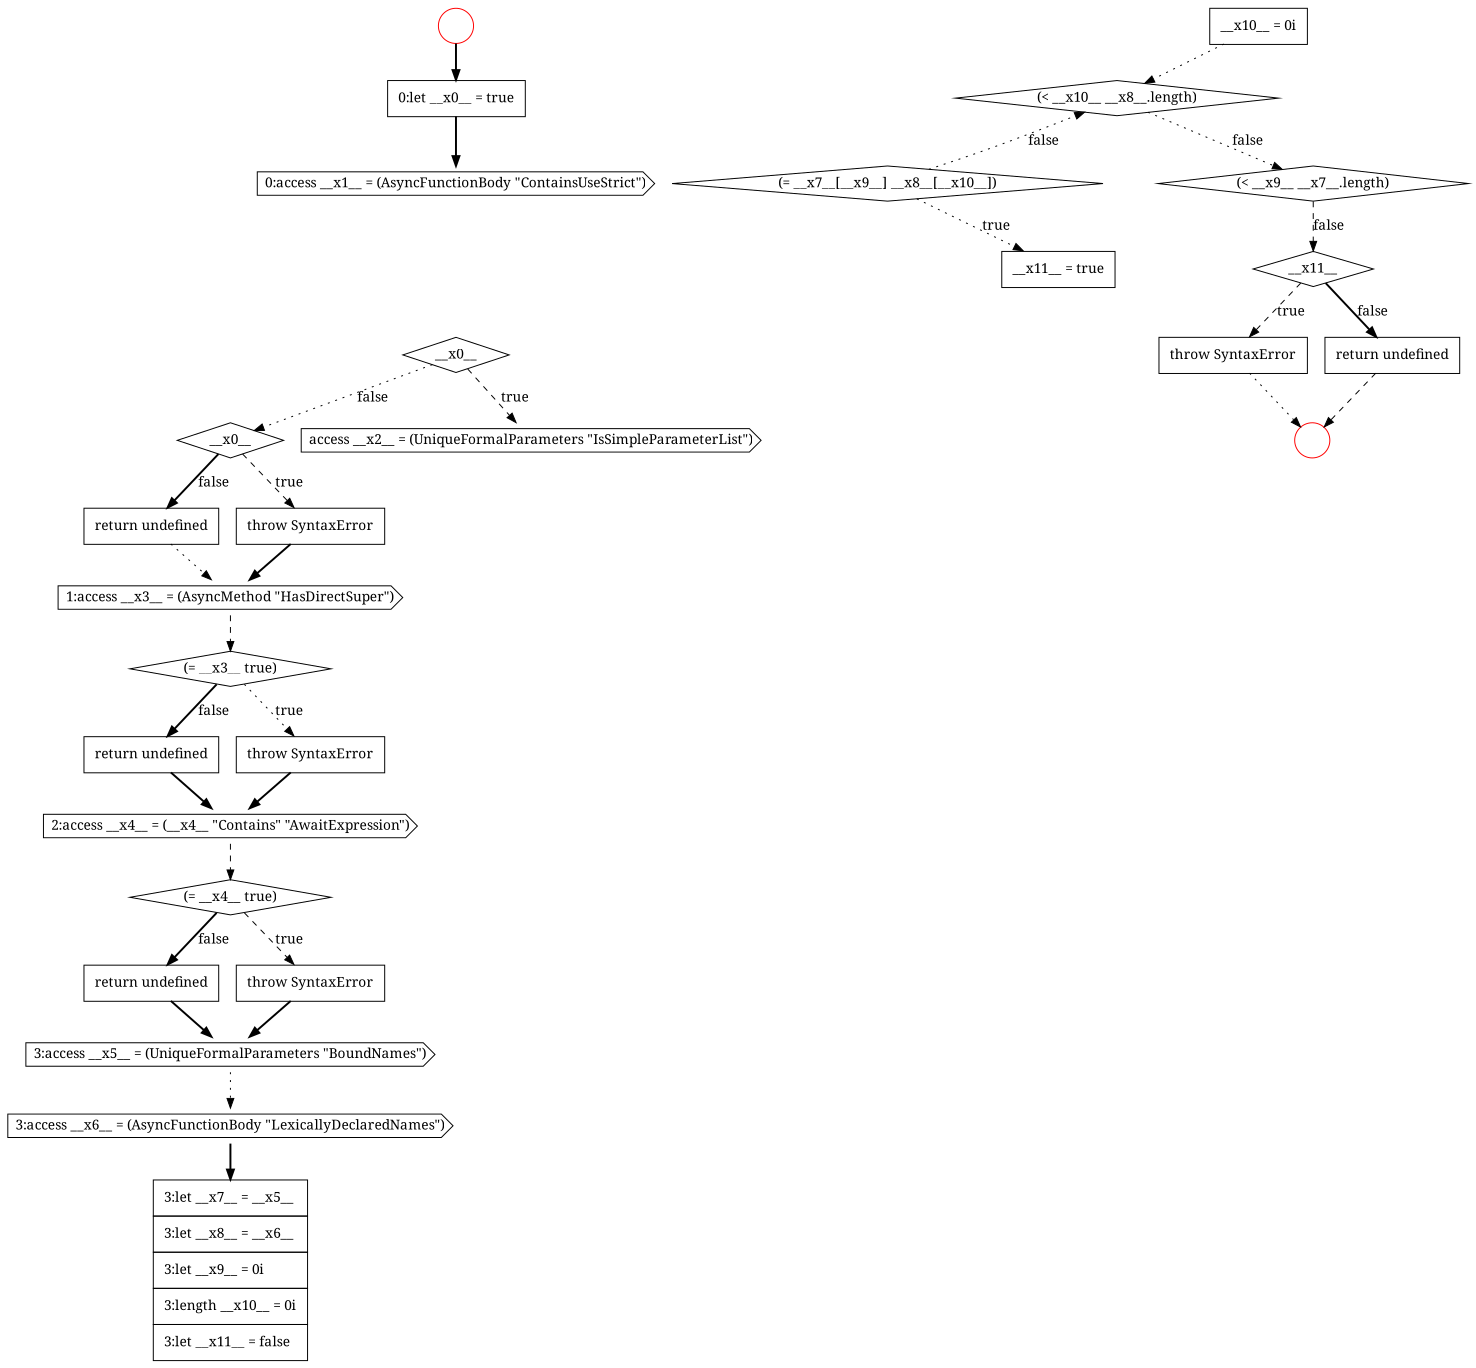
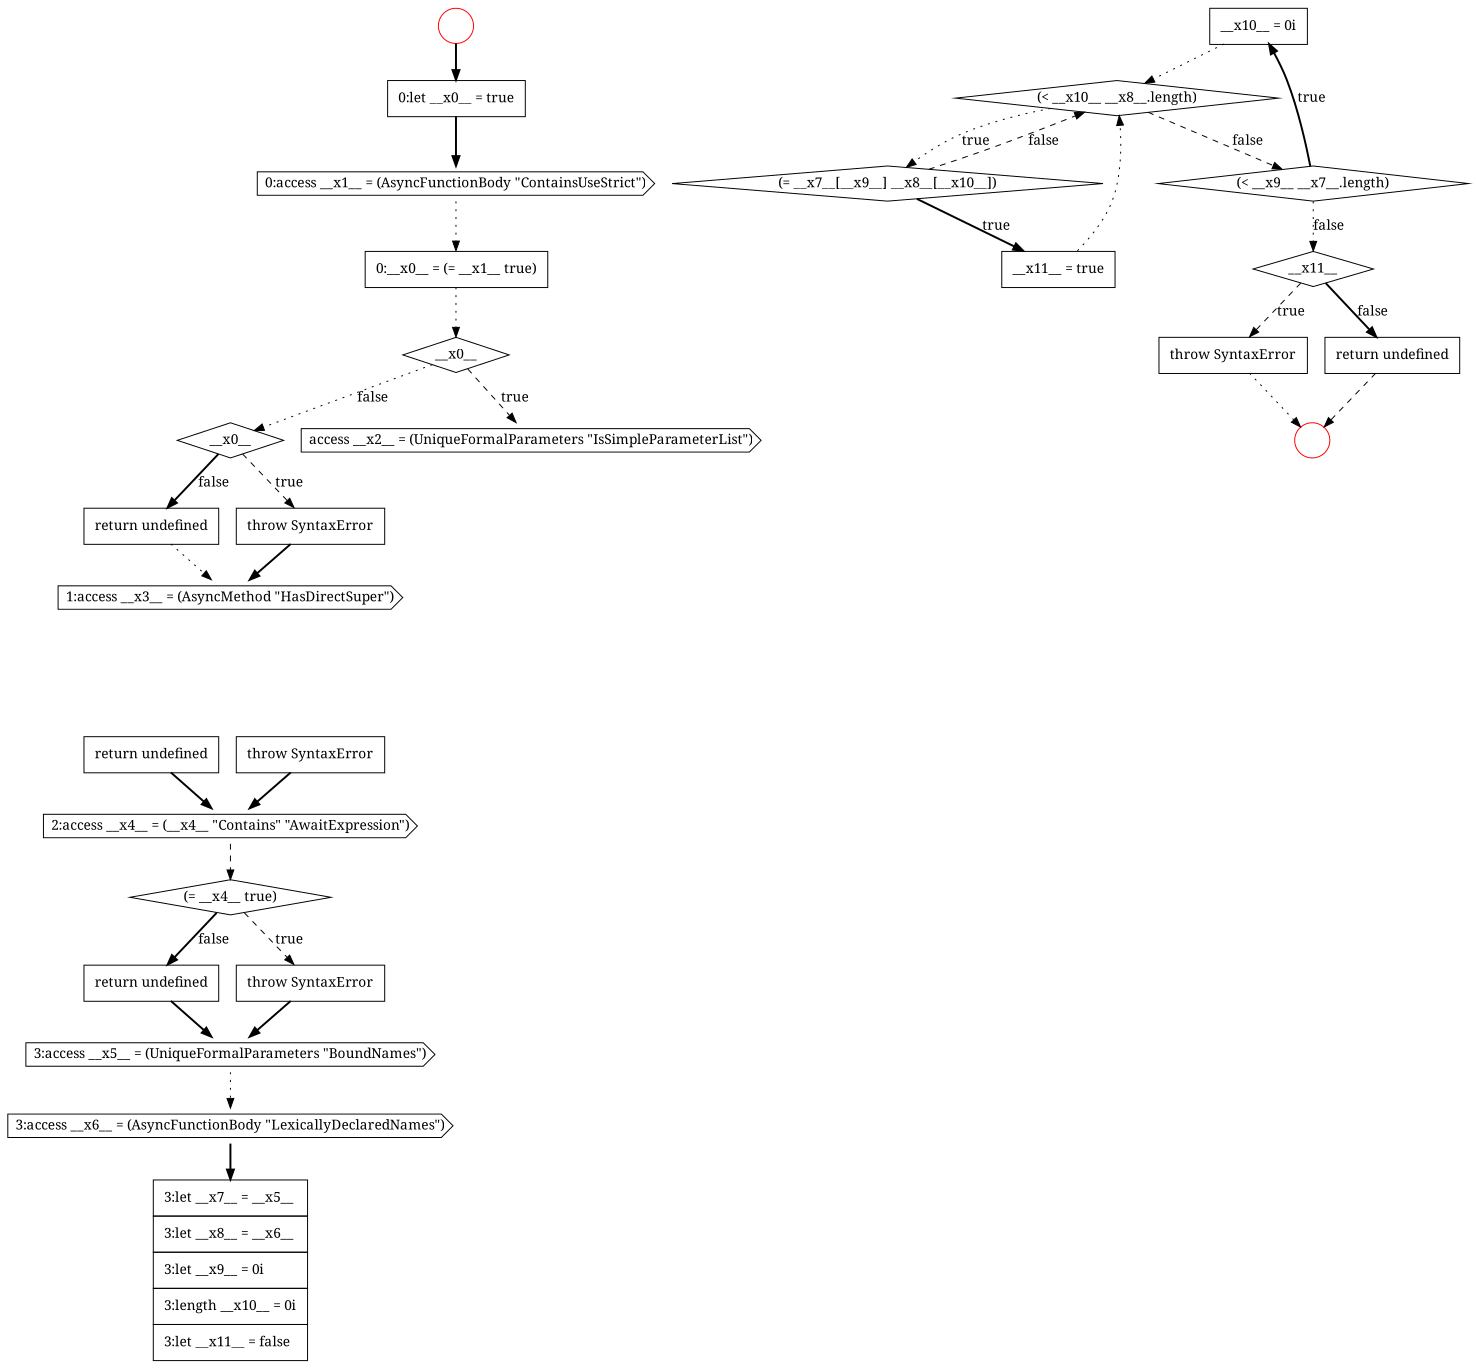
none -> (1296, 108)
none -> (979, 127)
(1211, 139) -> (1211, 139)
(1003, 144) -> (1003, 144)
none -> (1115, 194)
(1313, 221) -> (1313, 221)
(966, 223) -> (966, 223)
none -> (456, 269)
(230, 669) -> none
